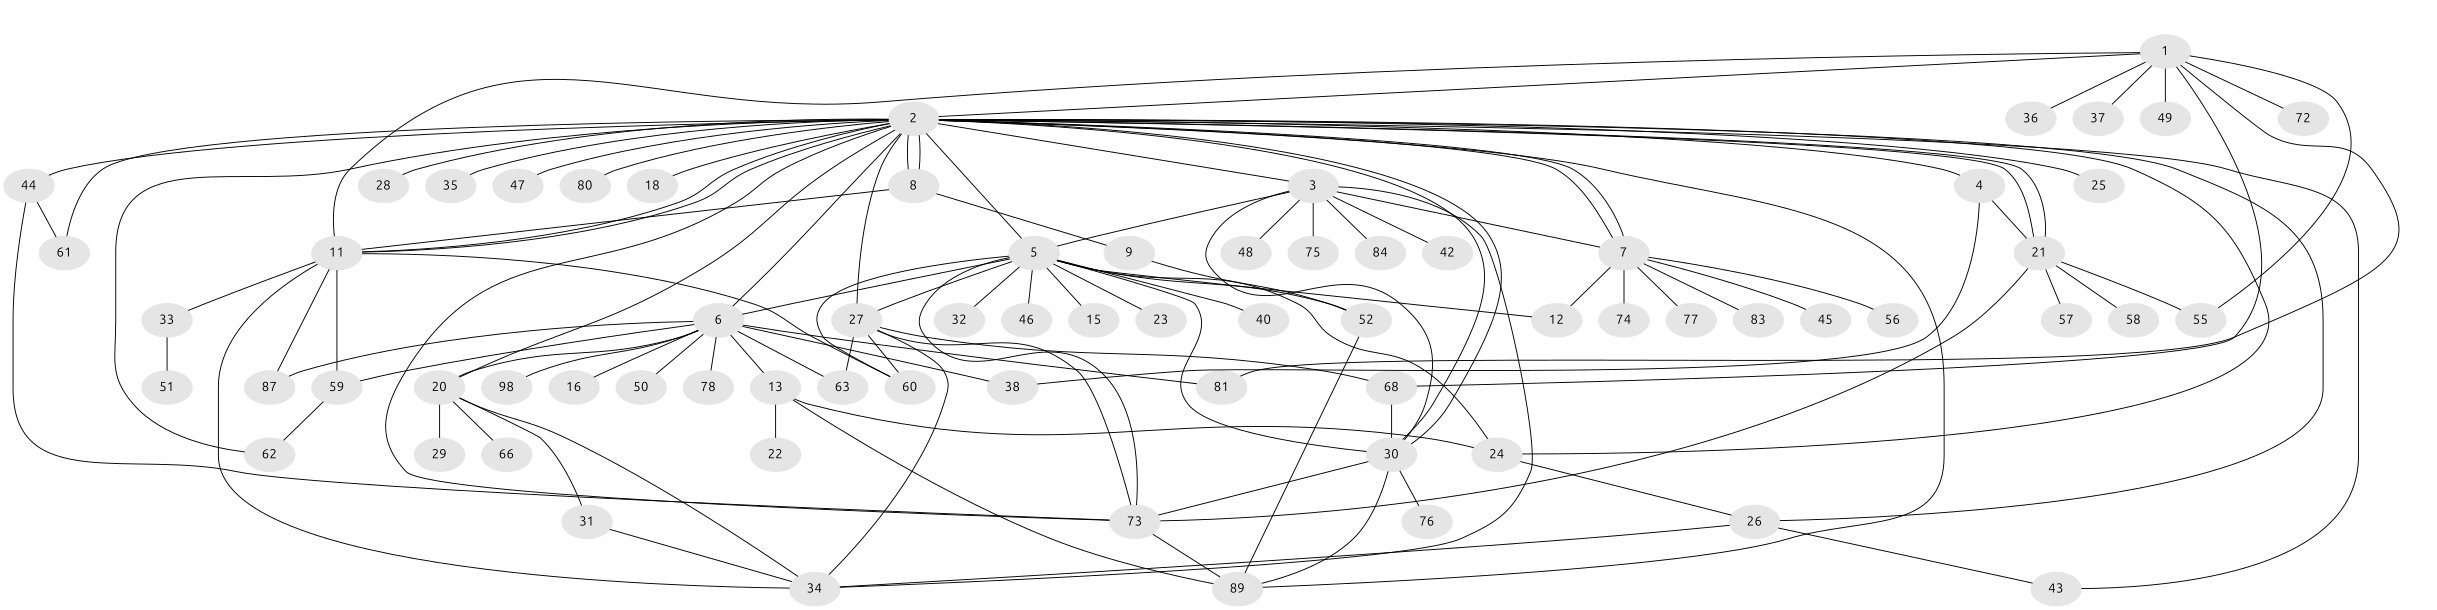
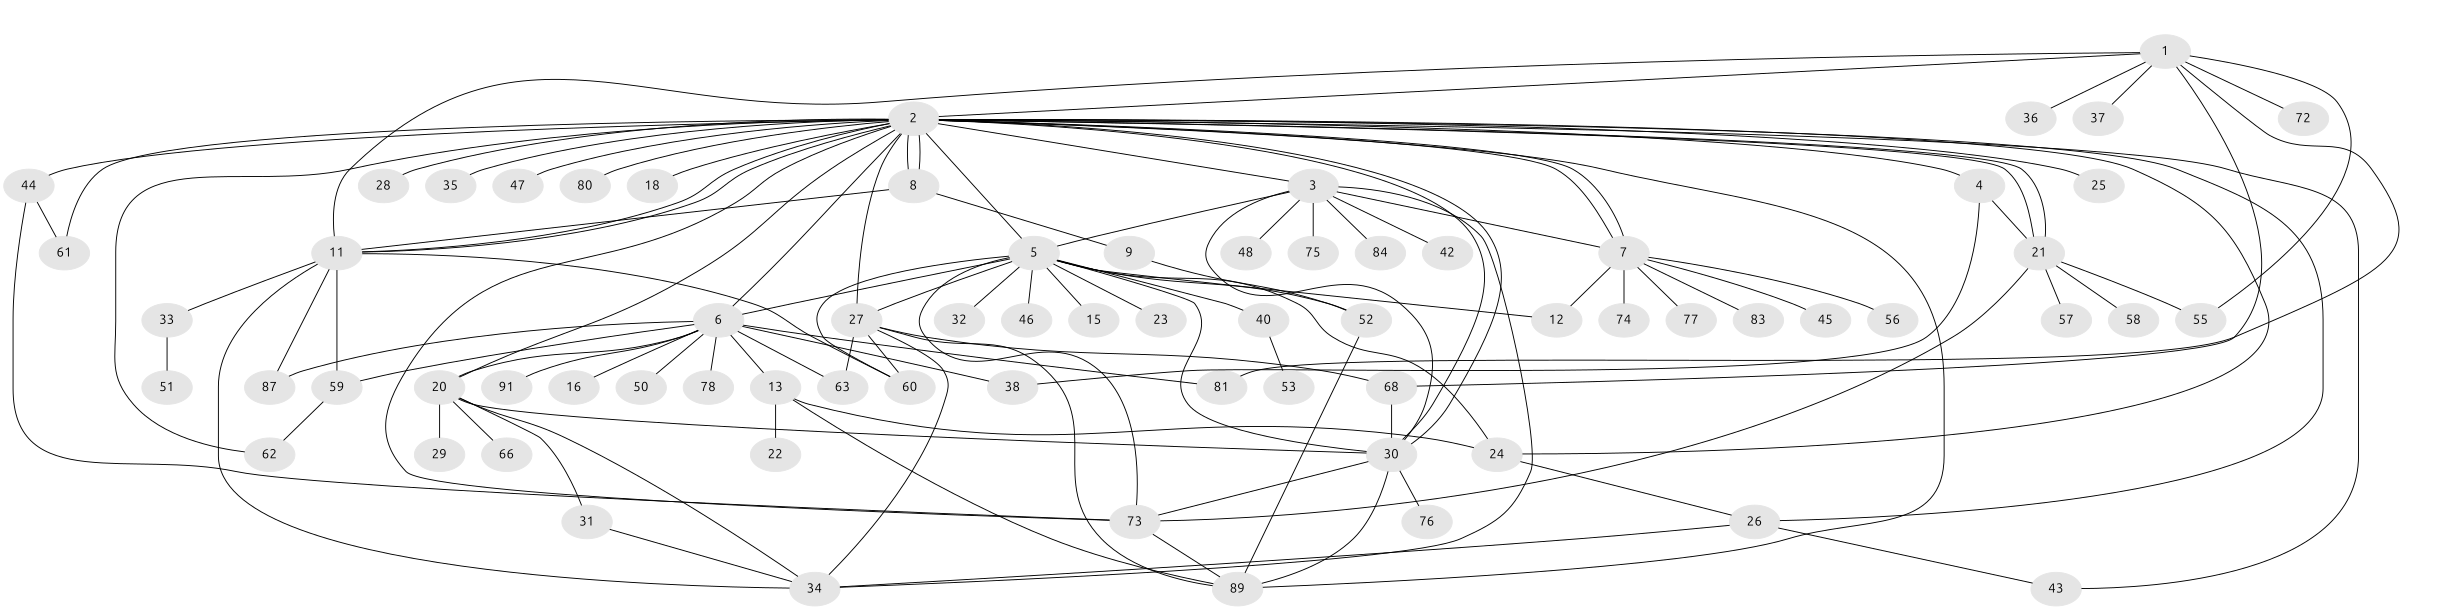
(2165, 119) -> none
(507, 388) -> (507, 388)
(1090, 388) -> (1074, 428)
none -> (1289, 388)
none -> (911, 436)
